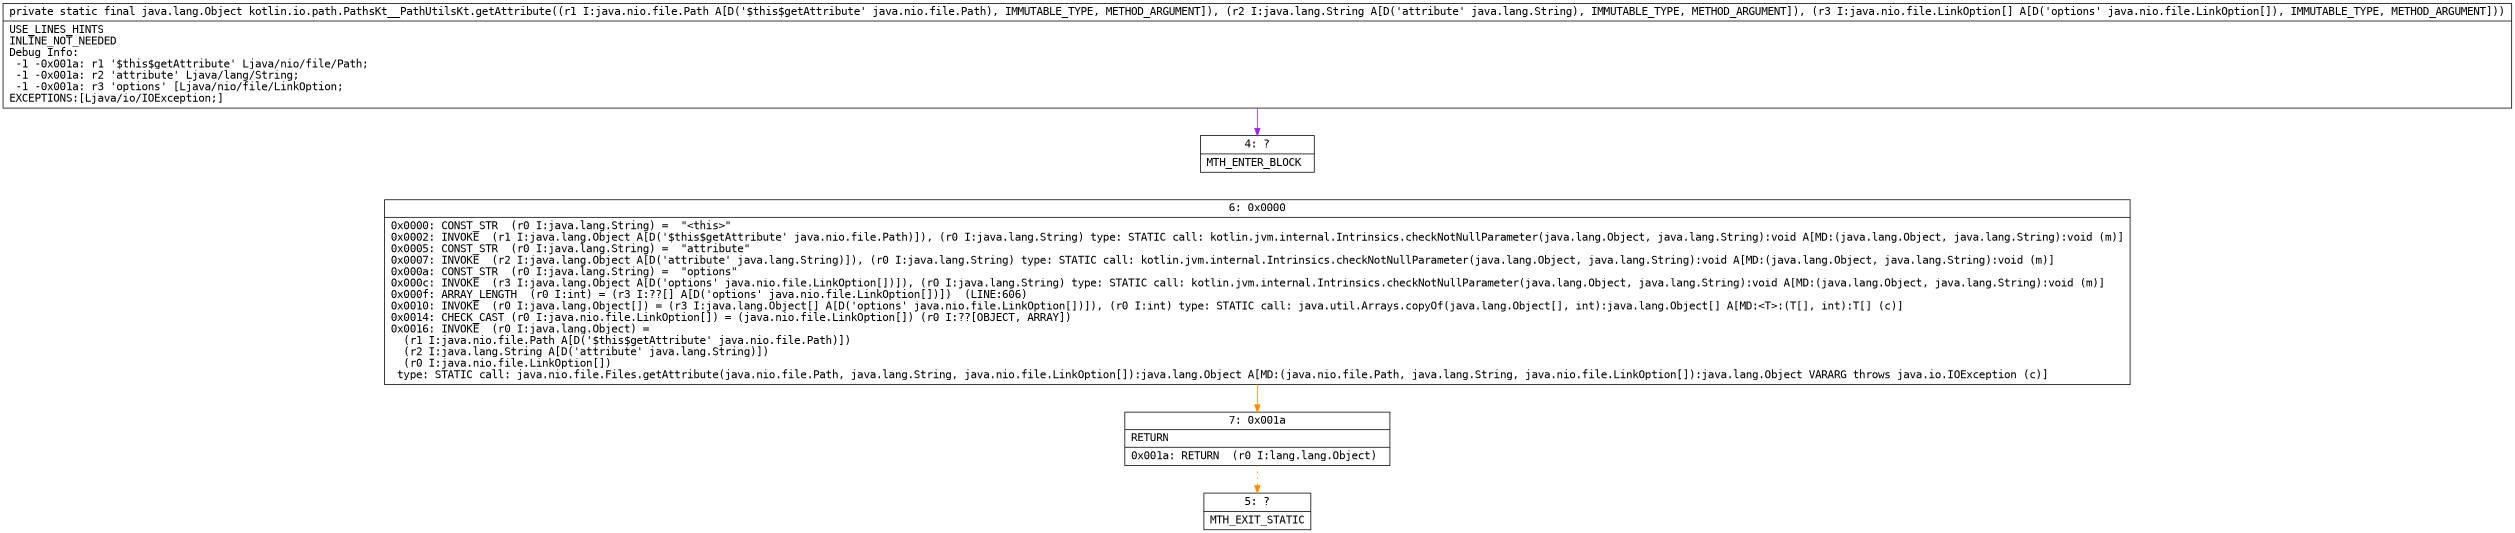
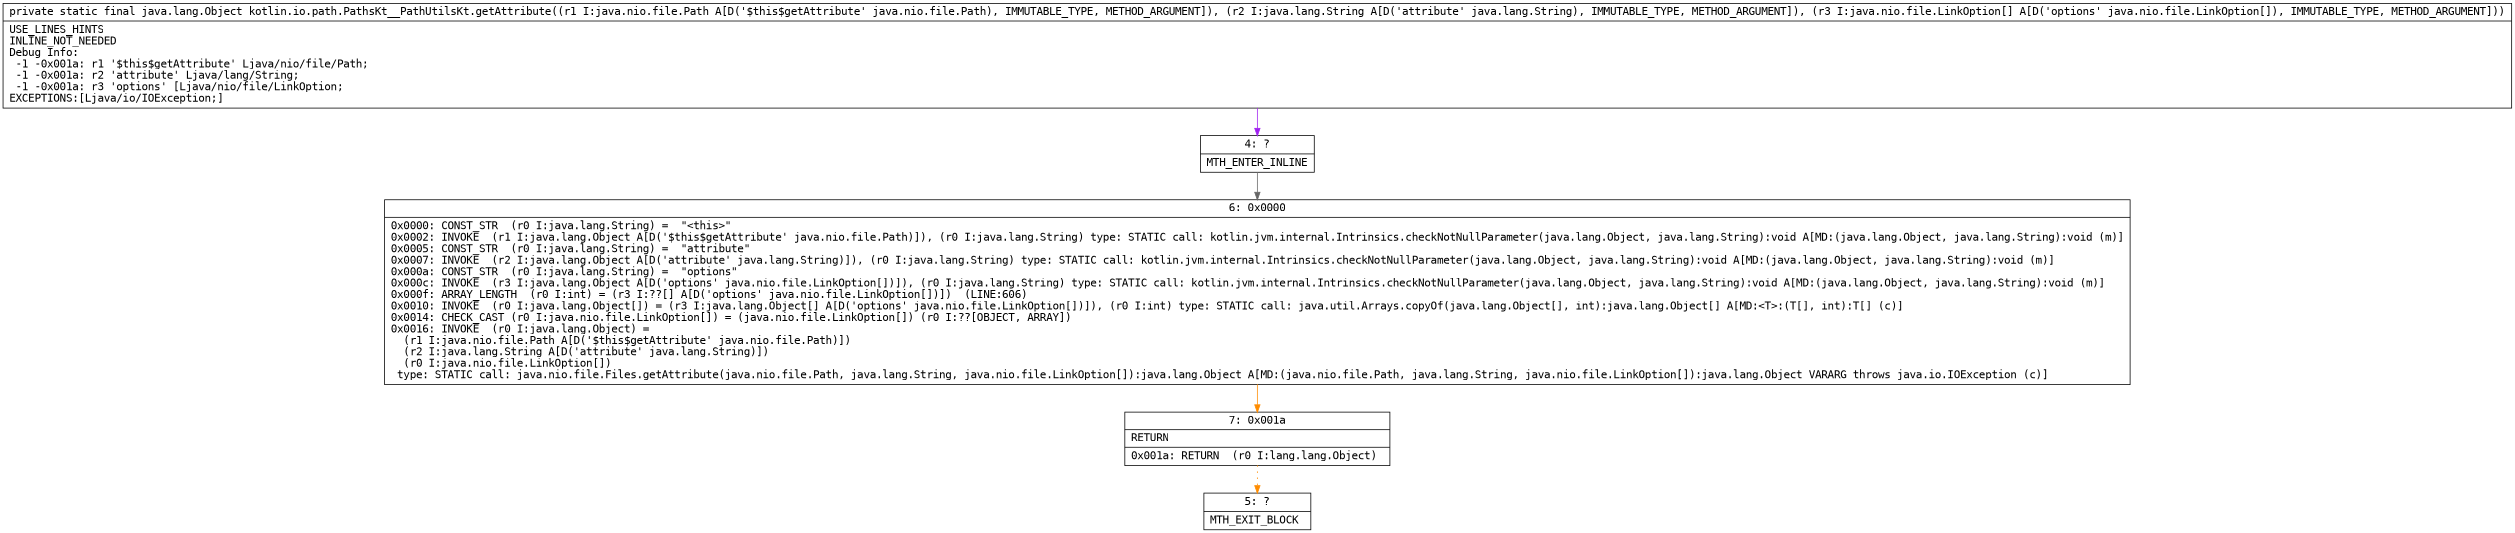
(1254, 163) -> (1257, 163)
none -> (1257, 182)
(1257, 520) -> (1254, 520)
